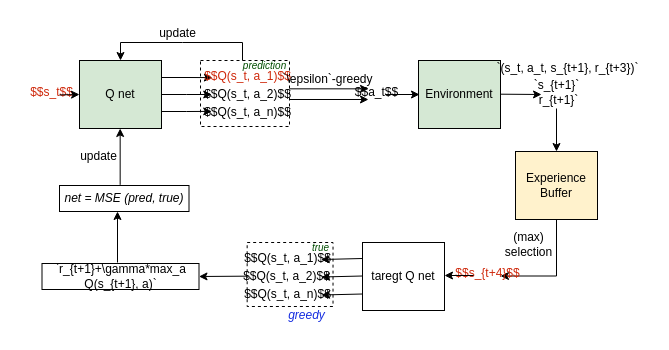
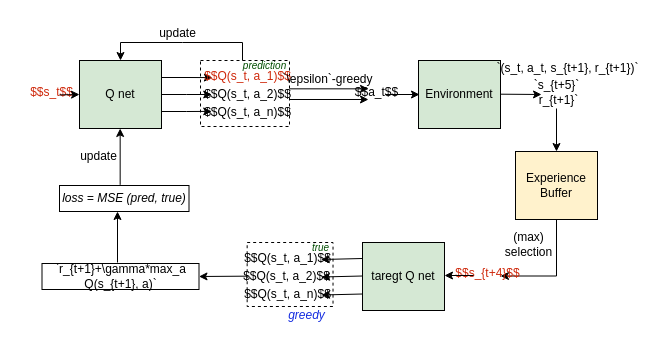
(568, 69) -> (568, 69)
(557, 93) -> (557, 93)
(125, 199) -> (125, 199)
(404, 277) -> (404, 277)
